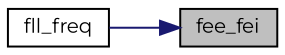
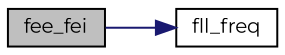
(135, 28) -> (131, 28)
